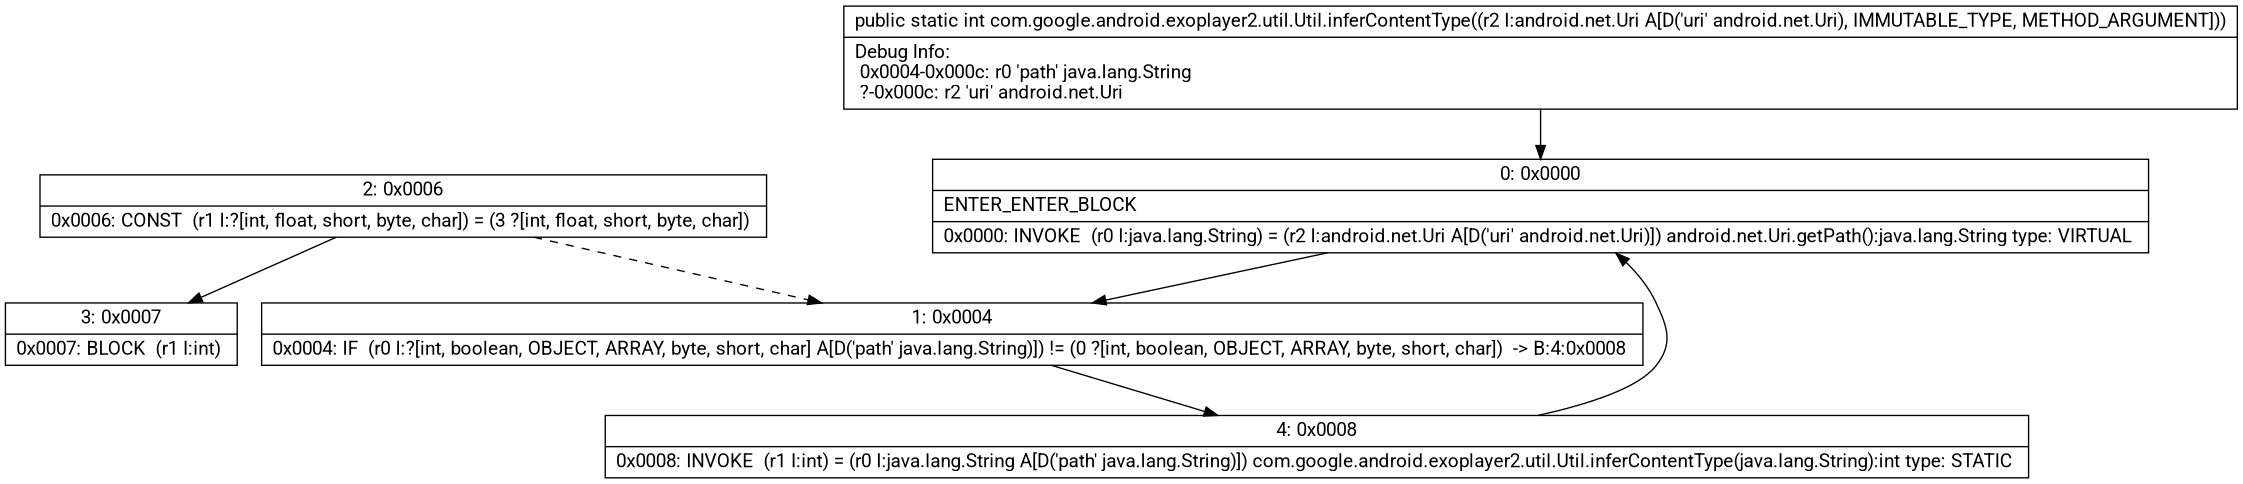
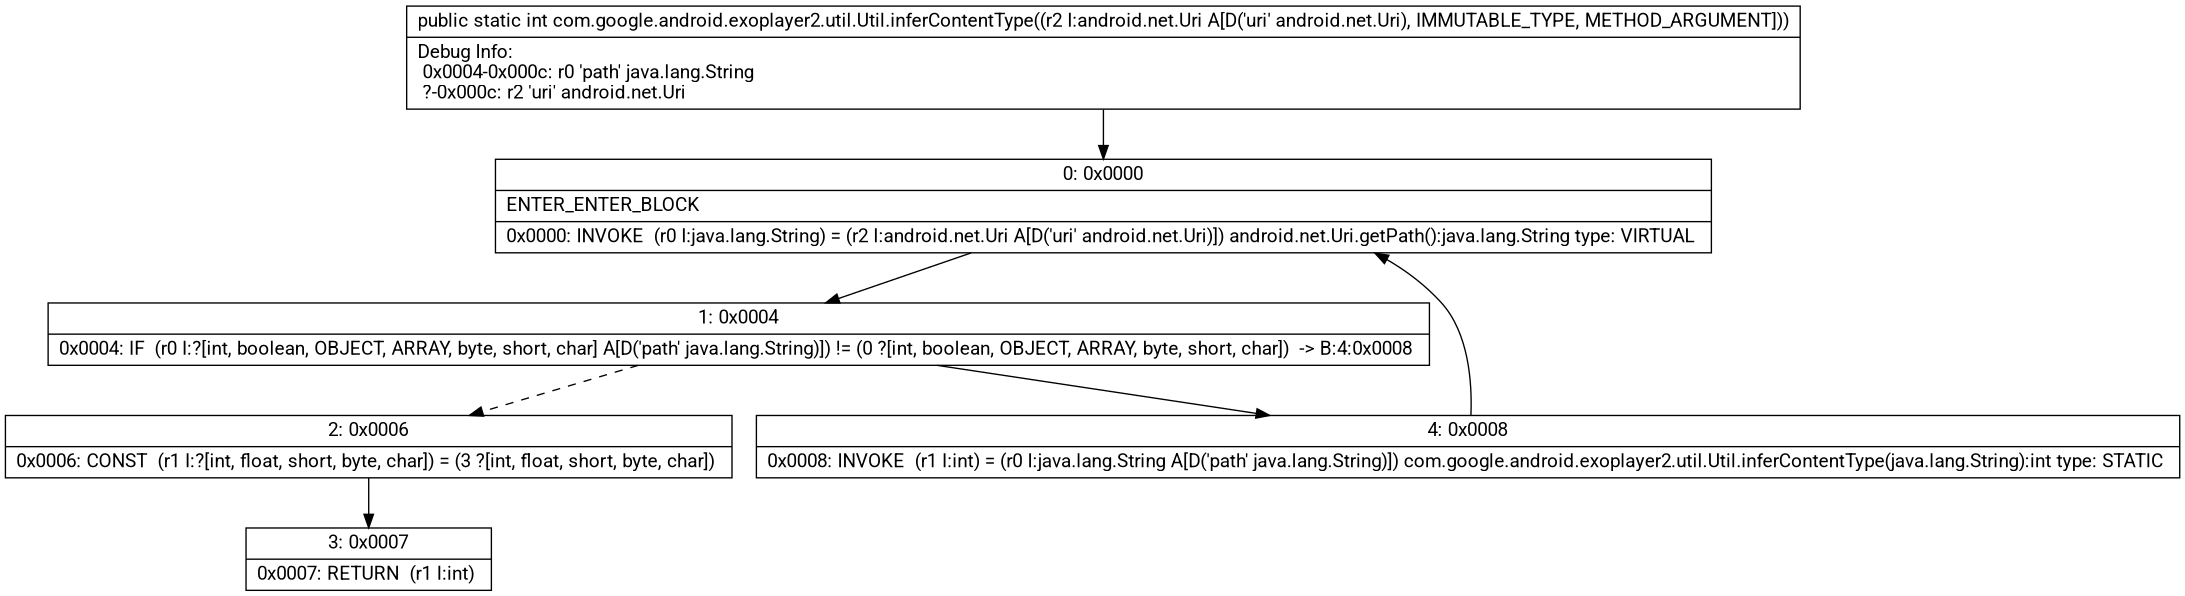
(671, 269) -> (560, 388)
(121, 349) -> (369, 574)
